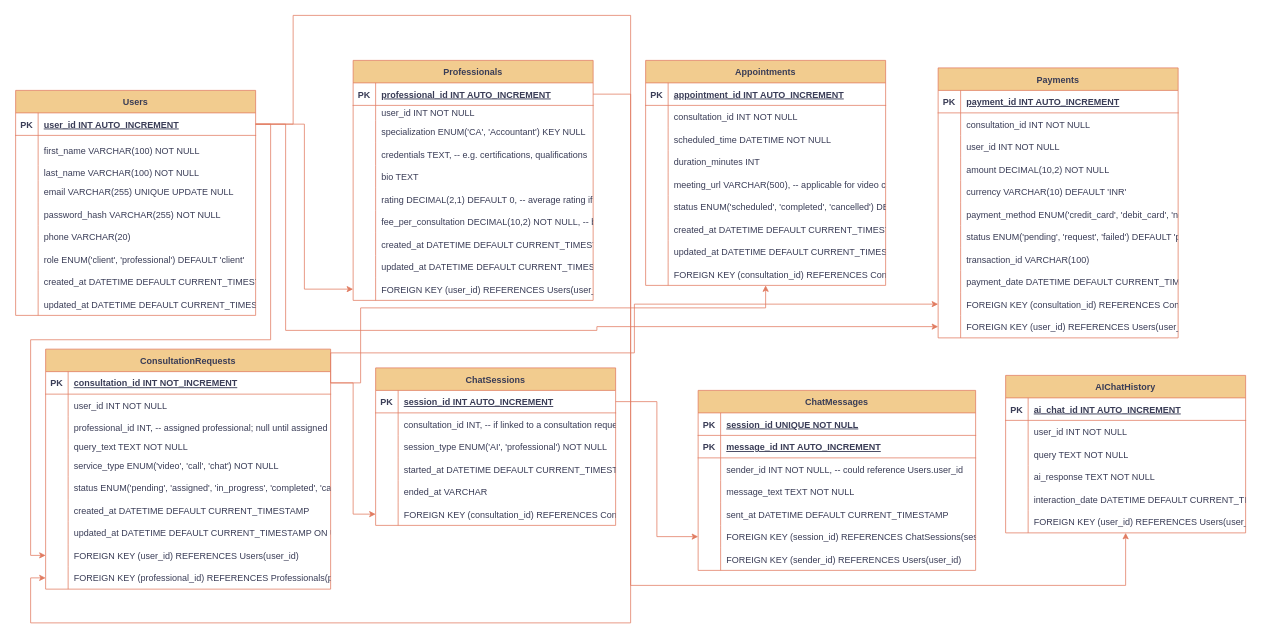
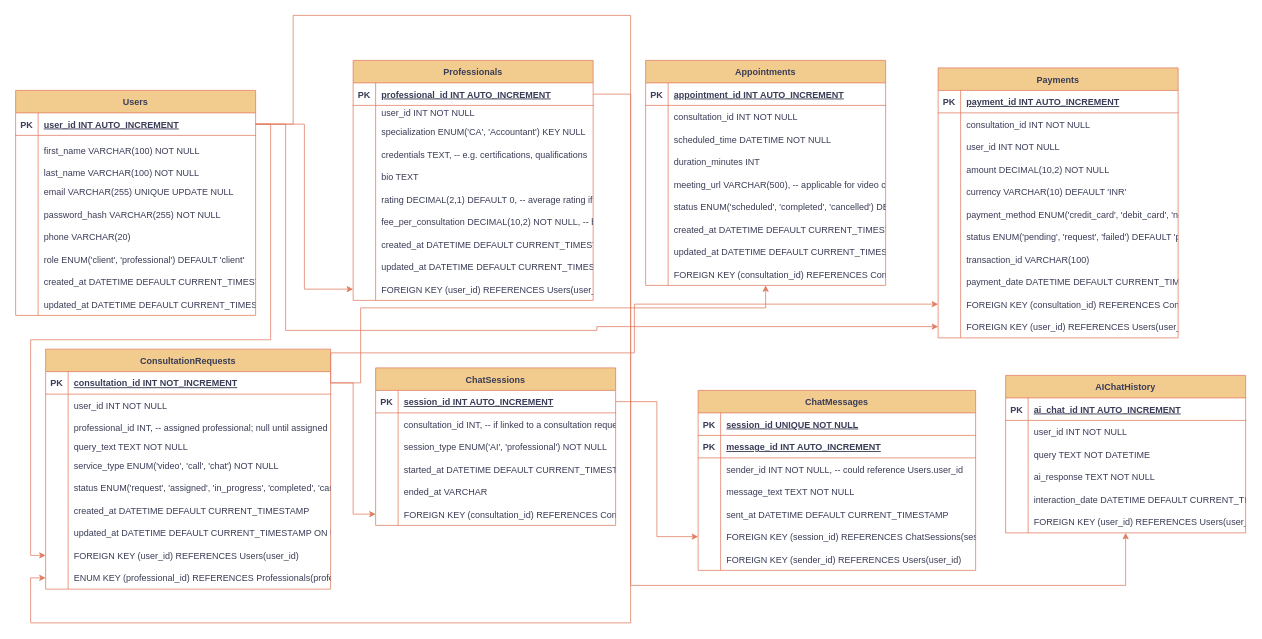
(1078, 455) -> (1088, 455)
(273, 488) -> (274, 488)
(238, 578) -> (231, 578)
